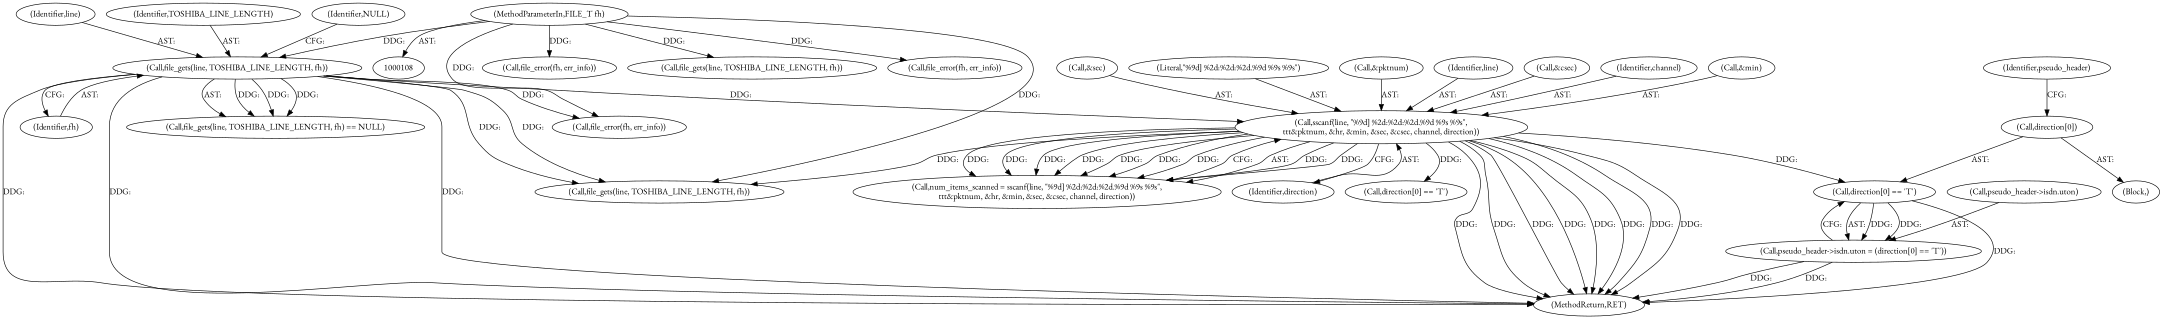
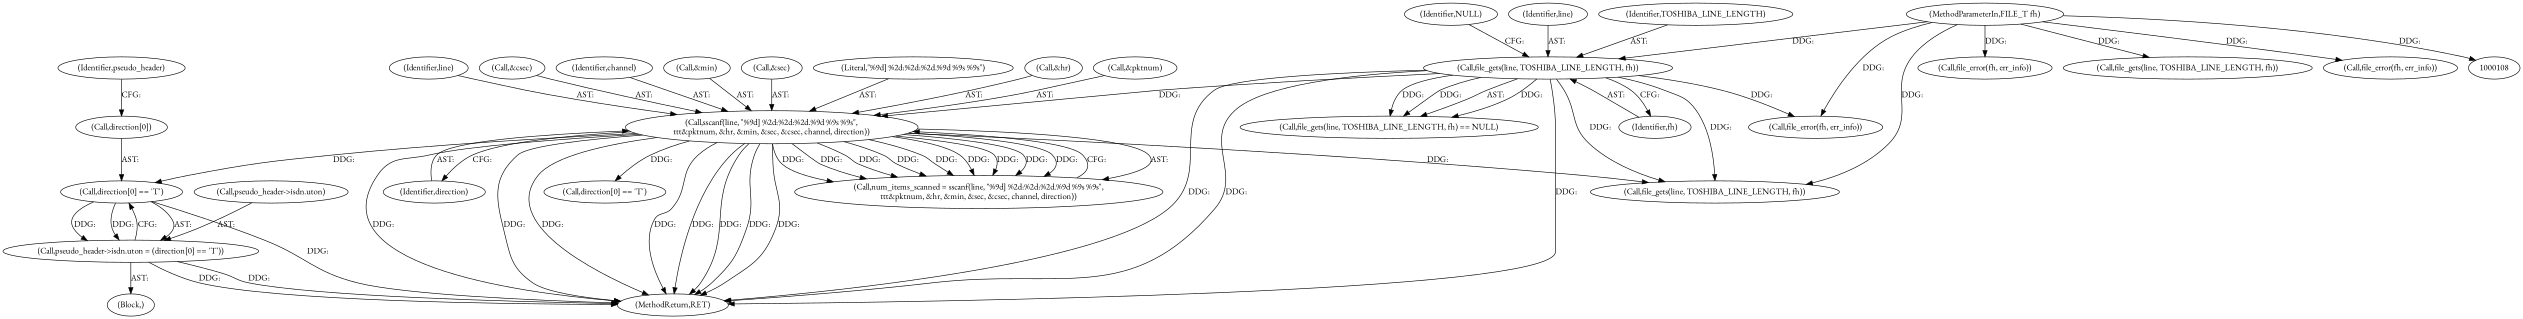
(428, 41) -> (2411, 41)
none -> (1054, 68)
(2090, 158) -> (131, 275)
